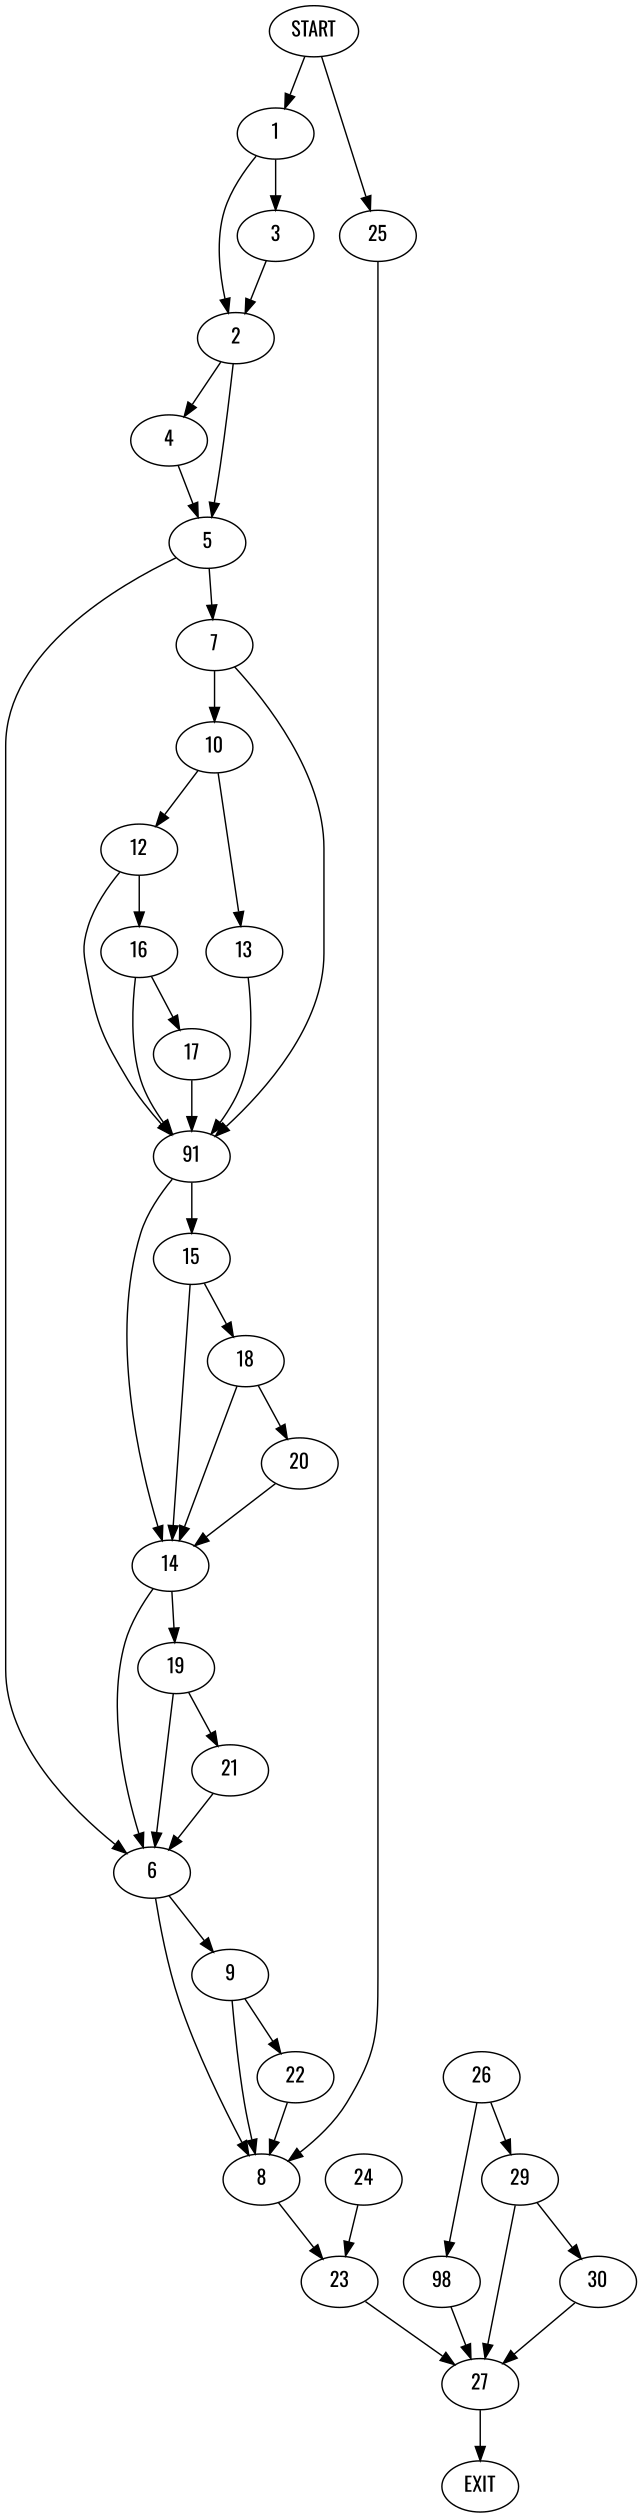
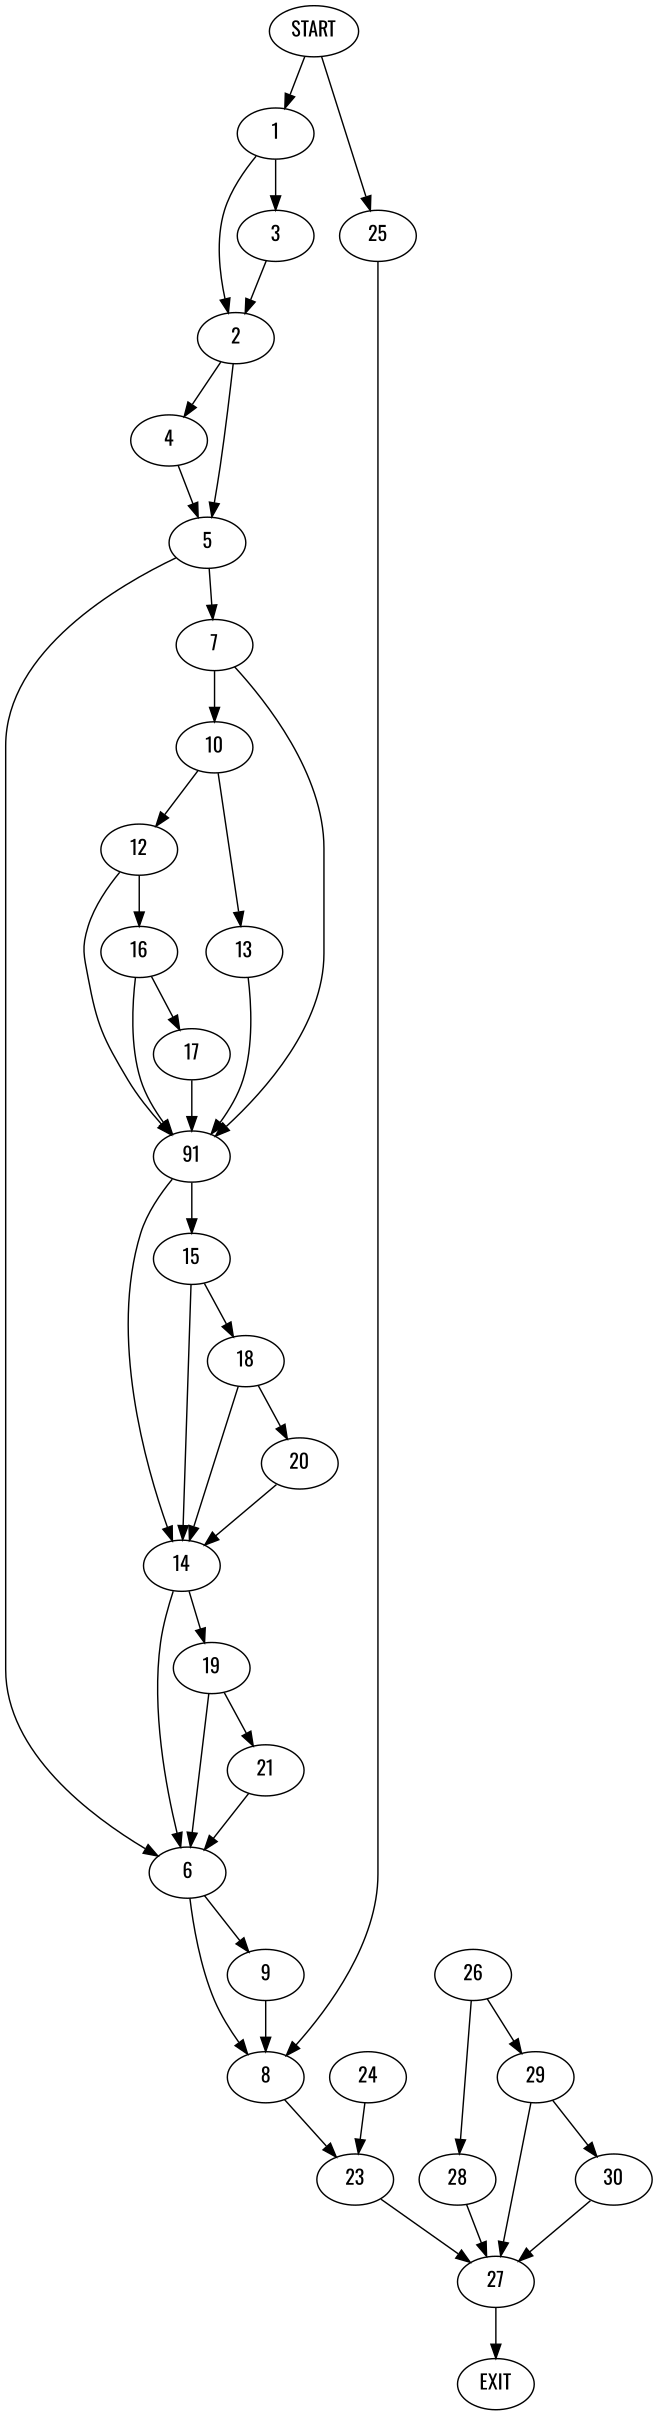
(296, 2077) -> none
(442, 2282) -> (458, 2180)
